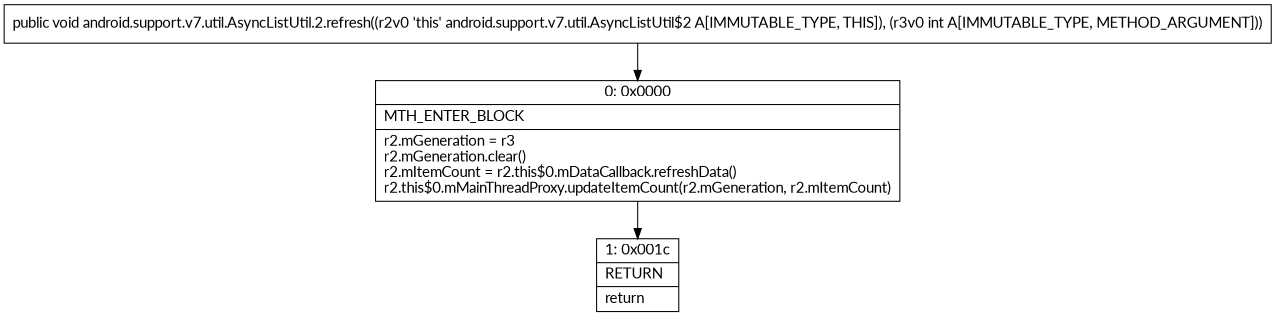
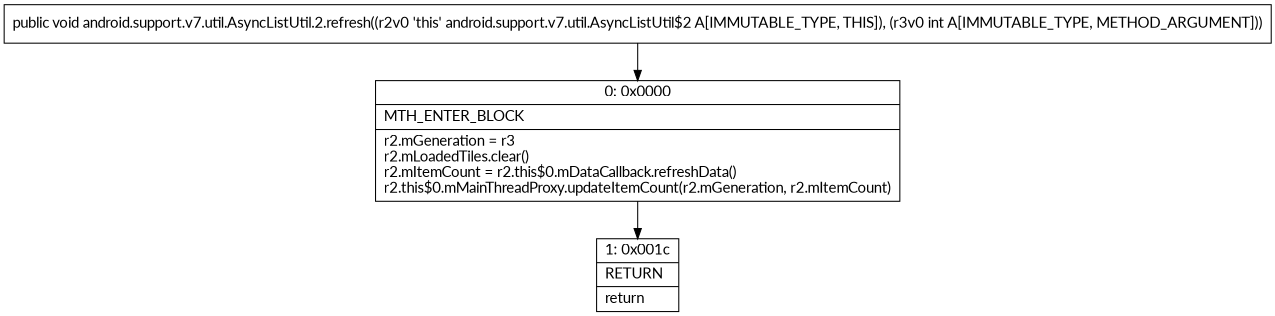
(455, 157) -> (457, 157)
